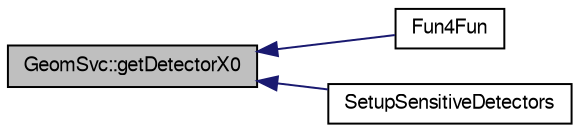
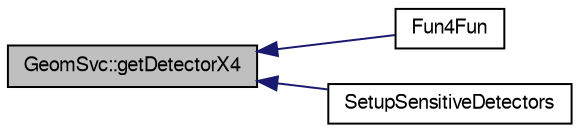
(133, 66) -> (133, 66)
